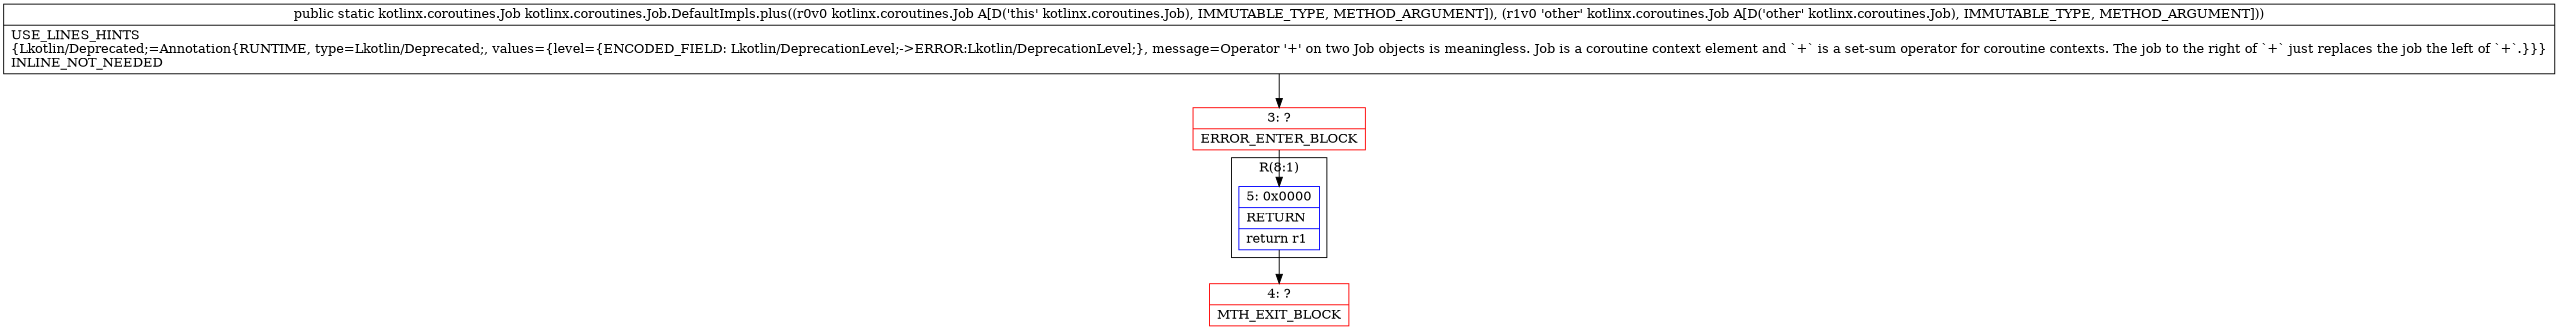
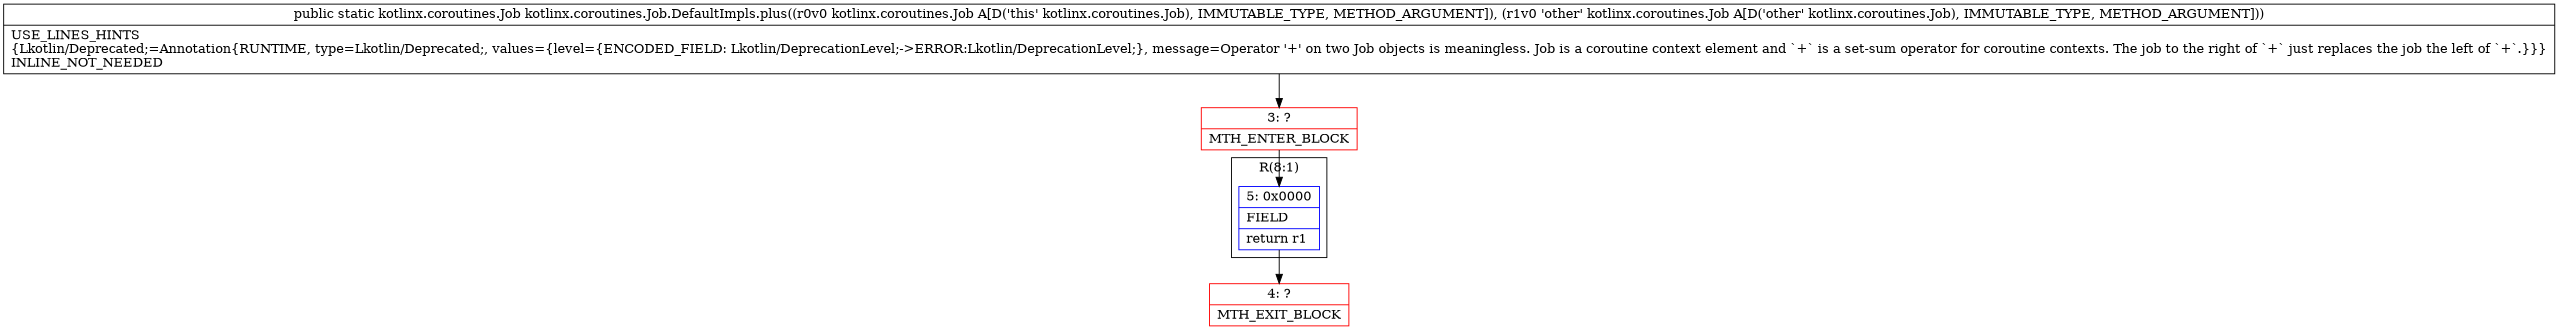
(1279, 139) -> (1279, 139)
(1276, 218) -> (1267, 218)
